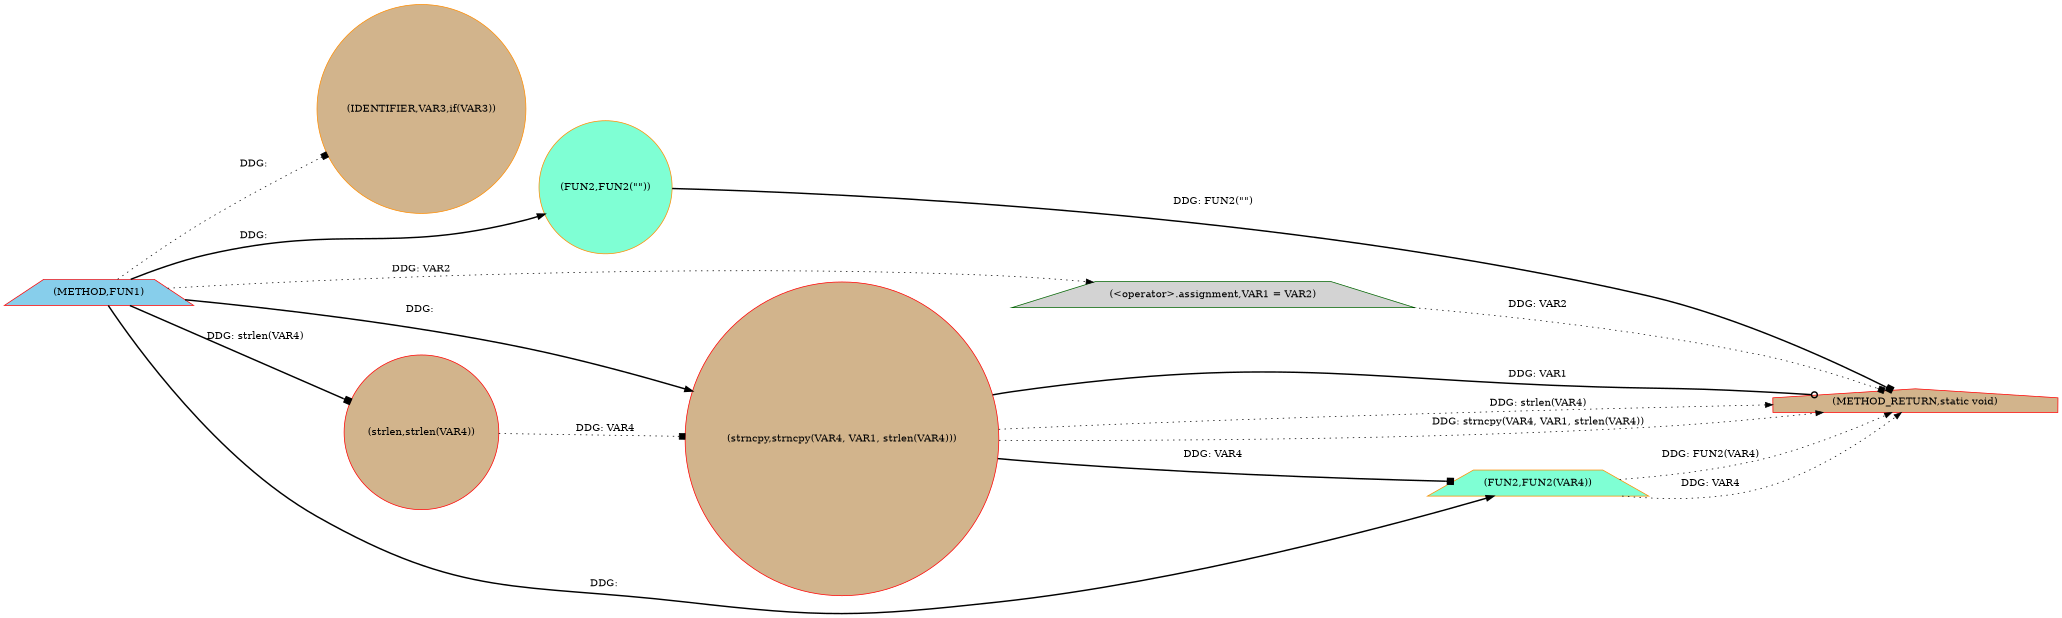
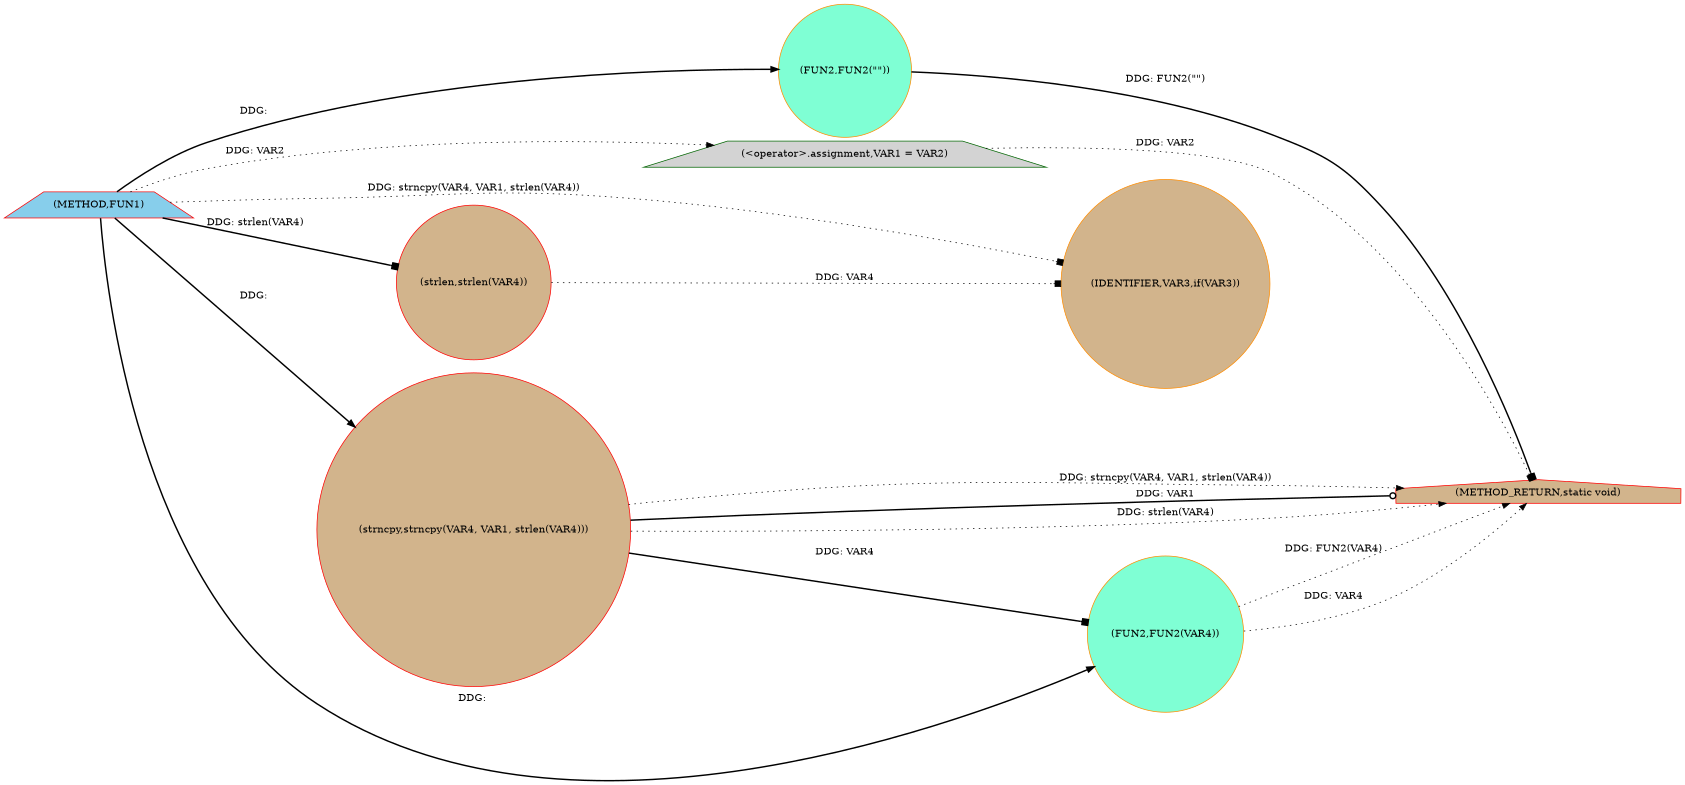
(255, 164) -> (474, 188)
(588, 435) -> (802, 283)
(1538, 483) -> (1166, 634)
